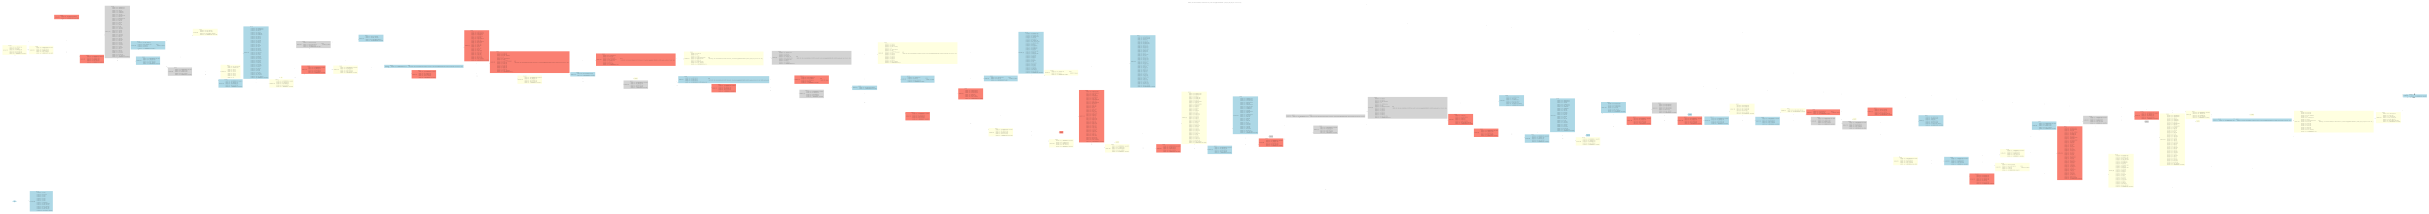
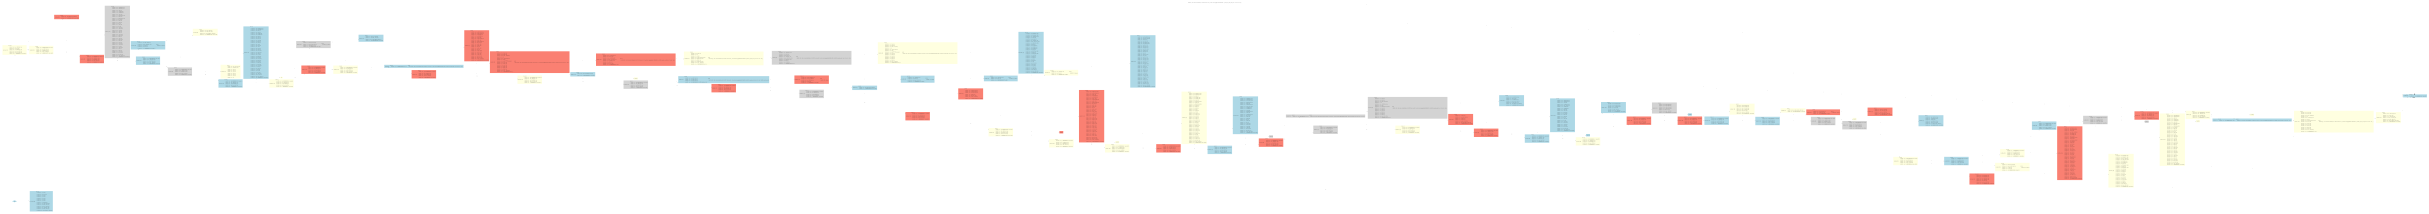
none -> (1408, 130)
